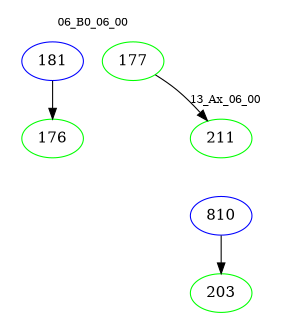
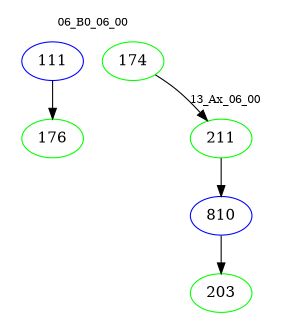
(53, 61) -> (53, 61)
(133, 61) -> (133, 61)
none -> (221, 172)
